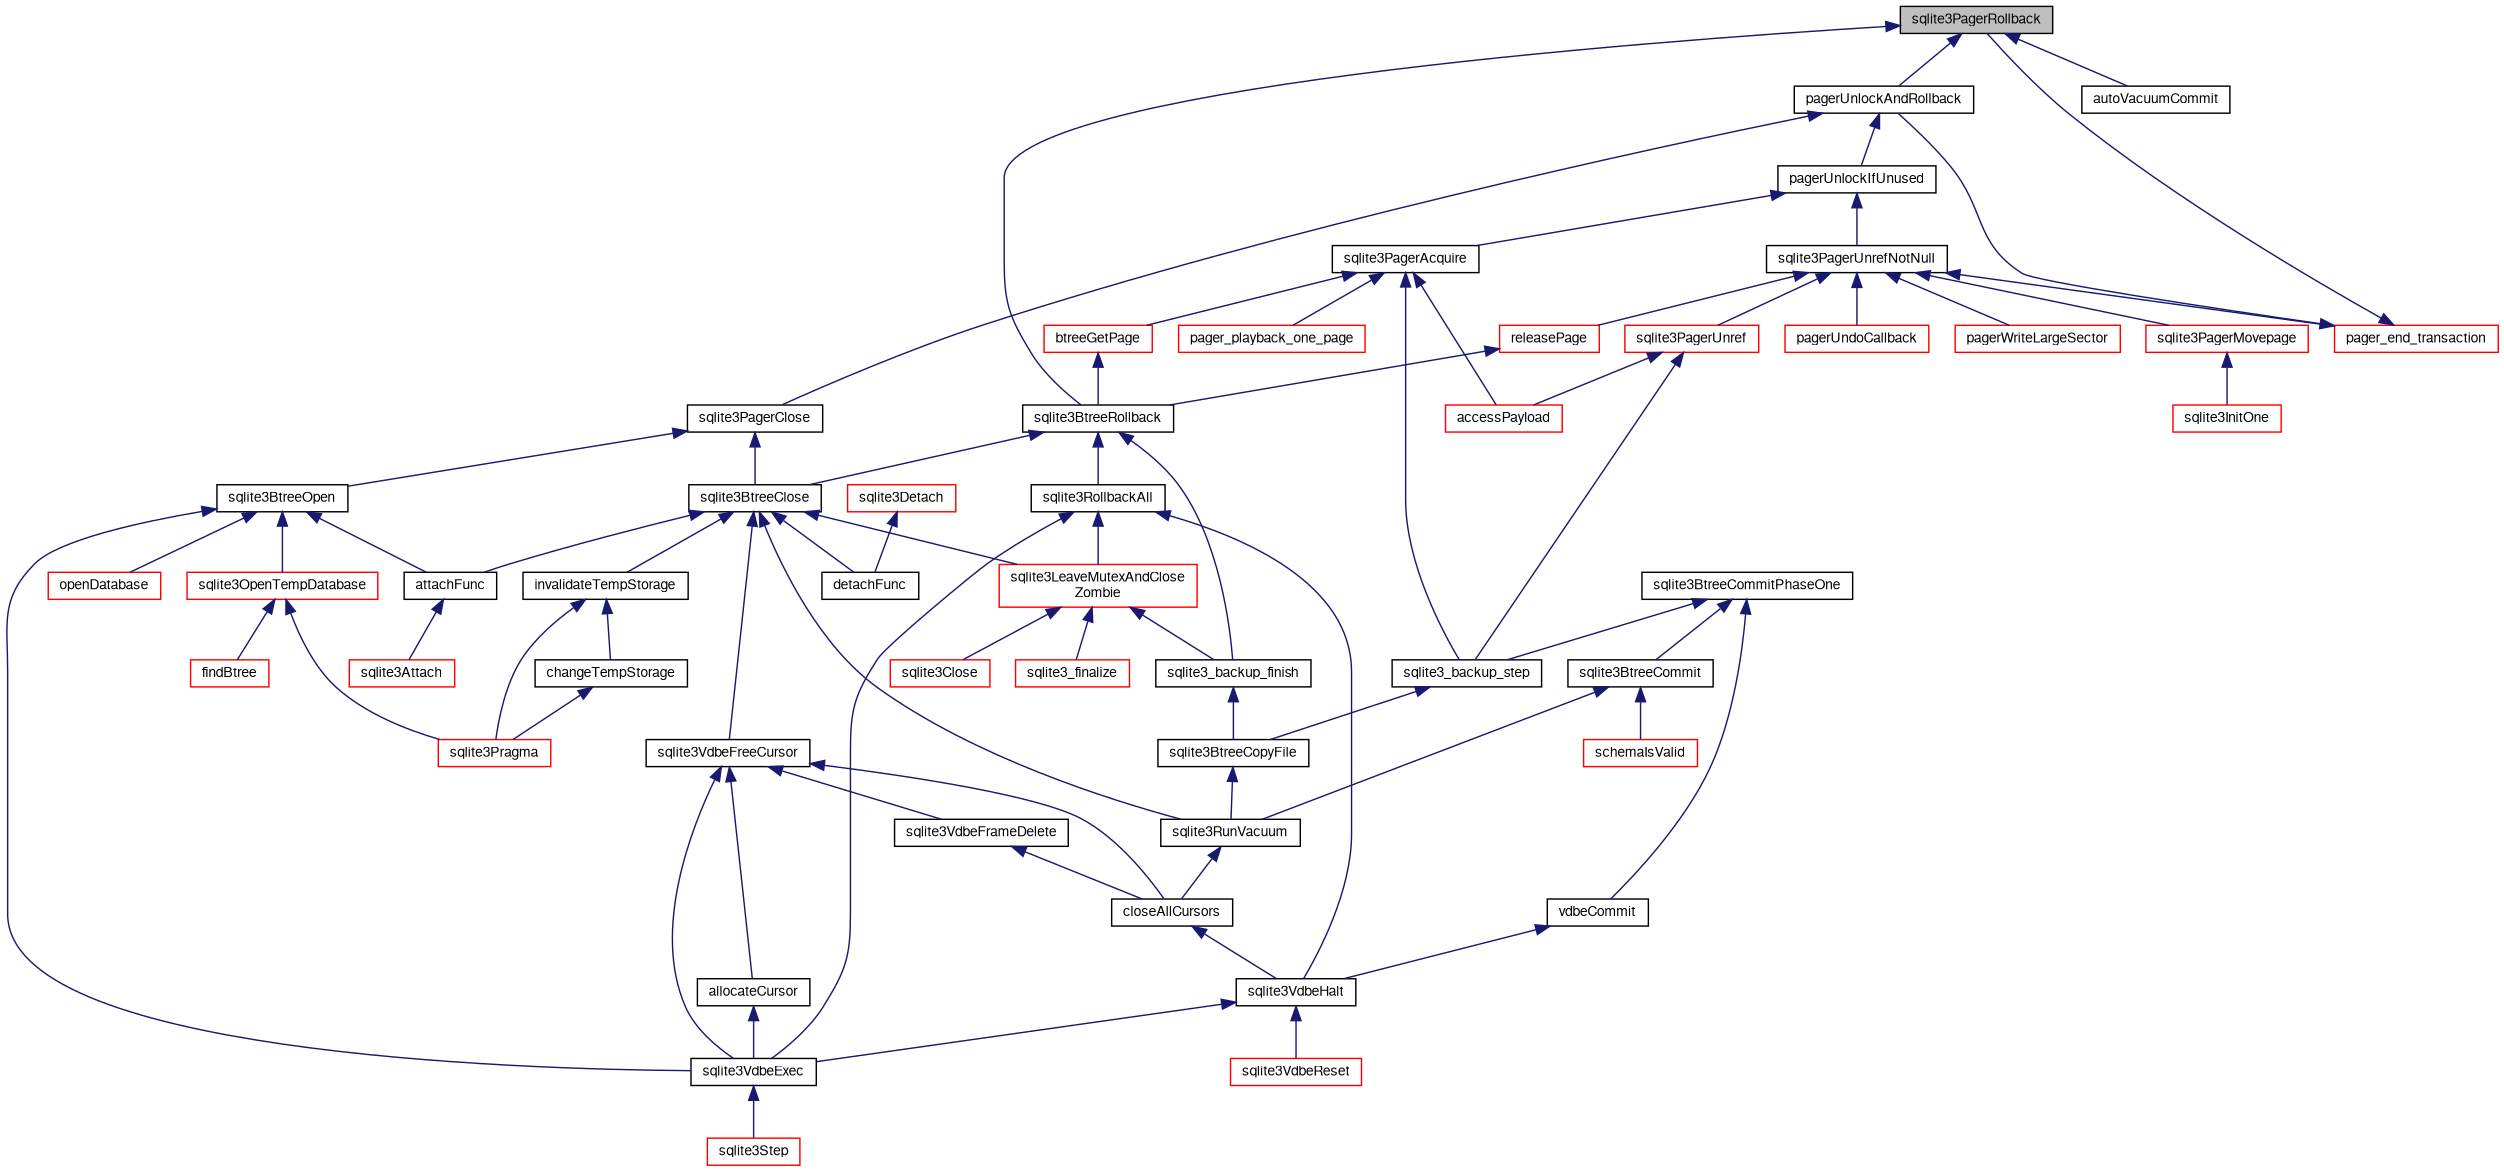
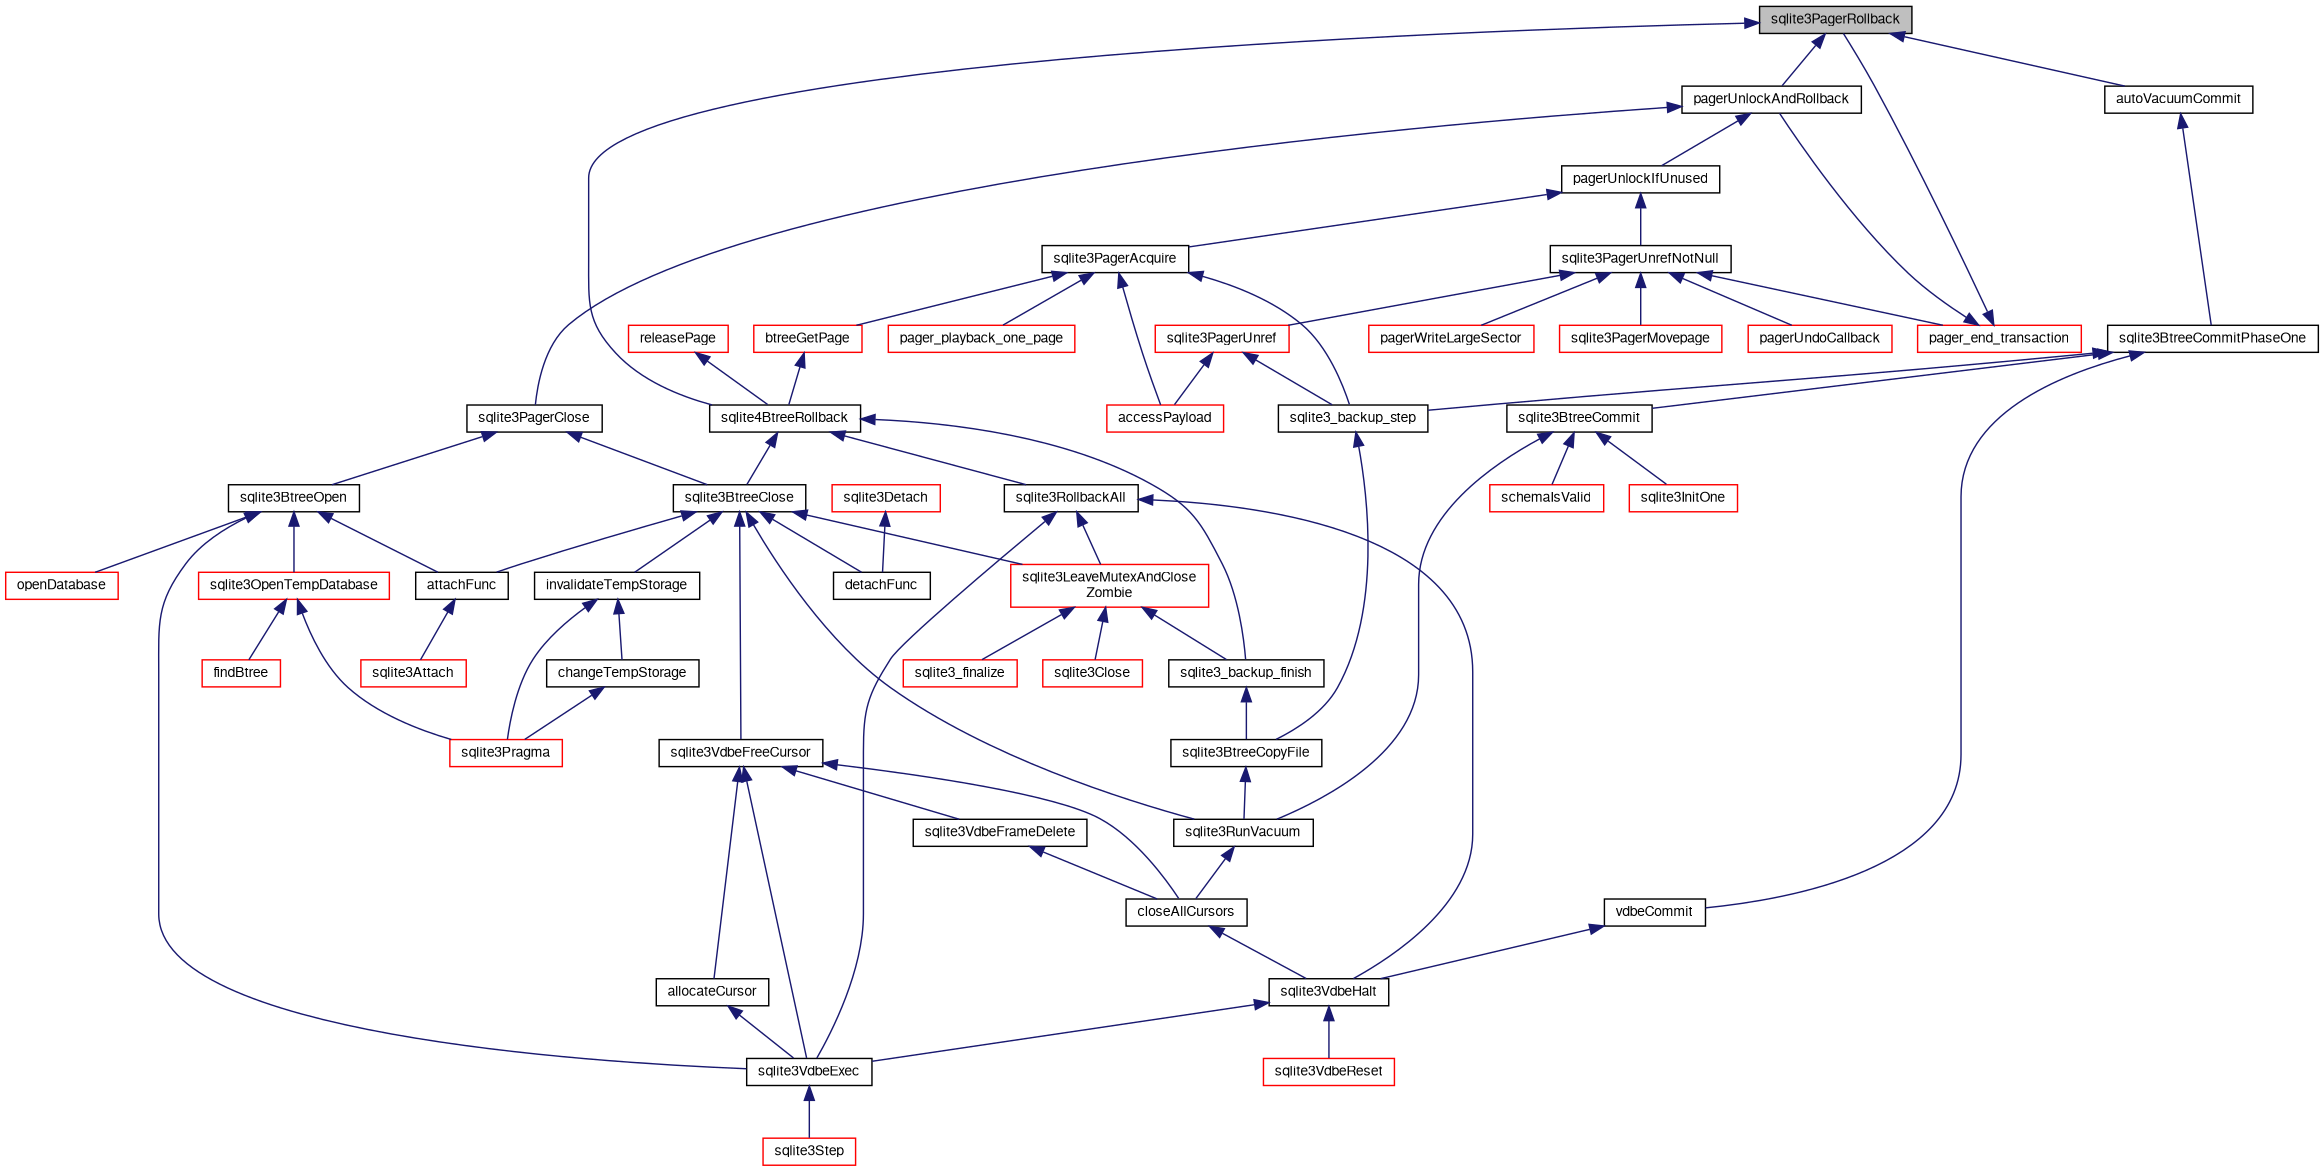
none -> (2197, 227)
(1696, 301) -> none
(2227, 386) -> (1637, 463)
(1098, 419) -> (785, 419)
